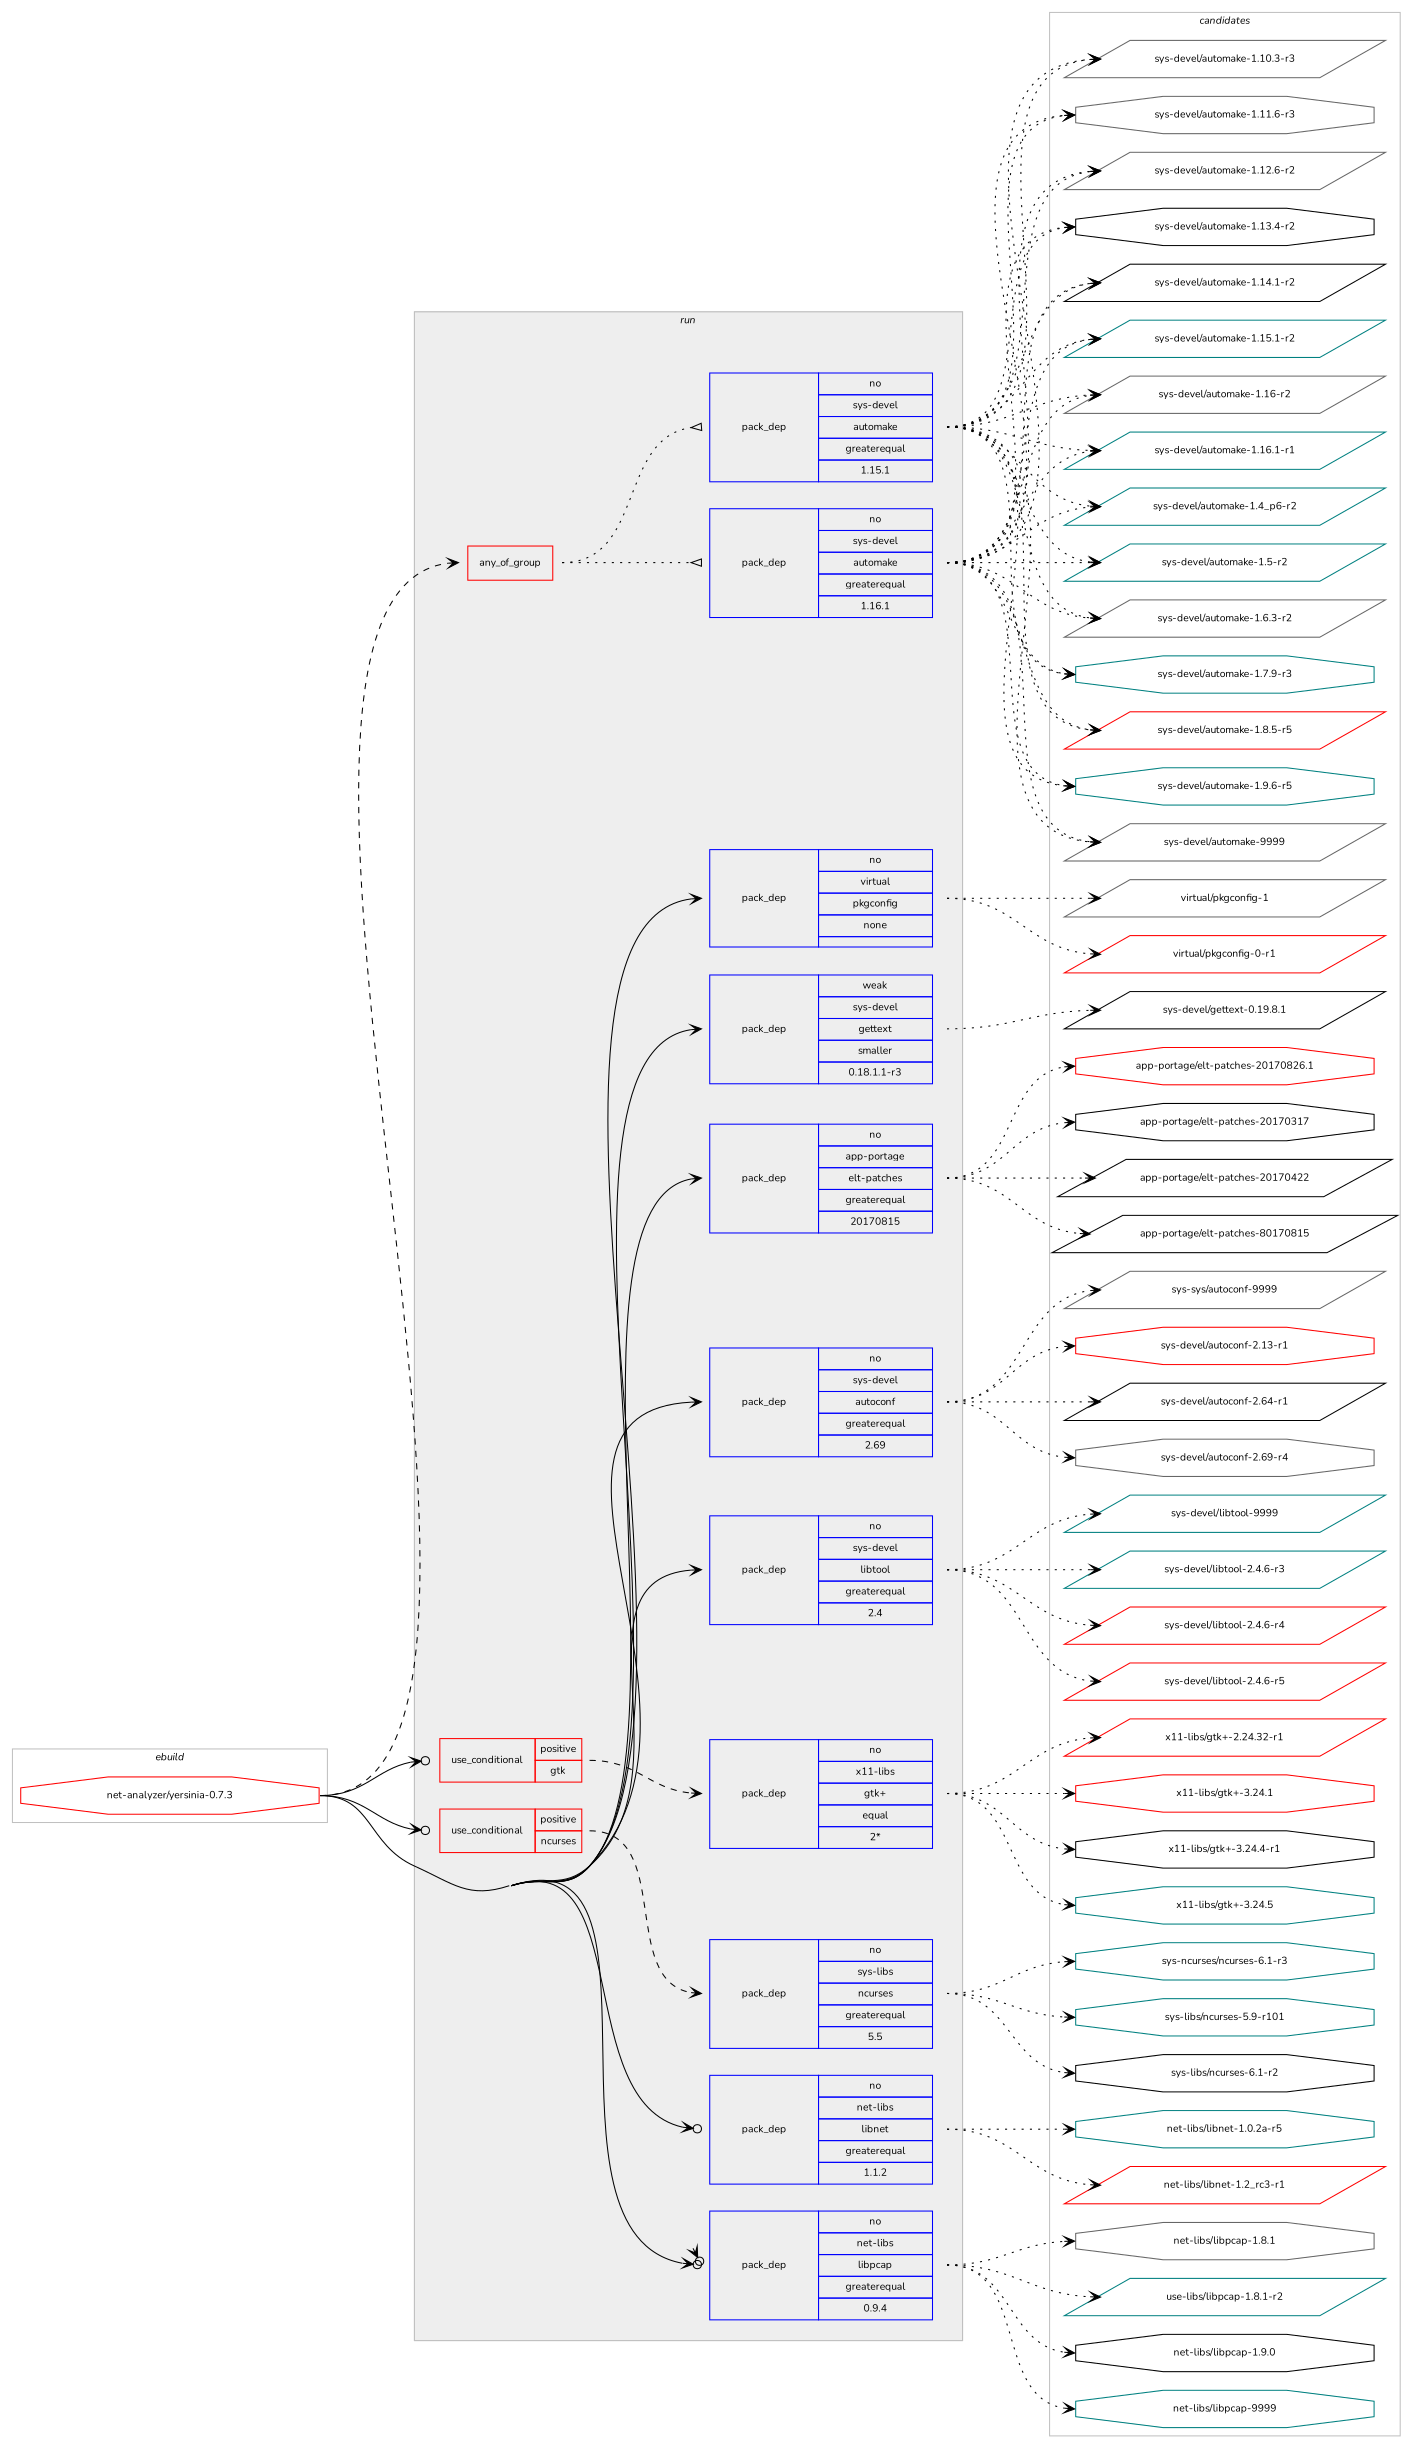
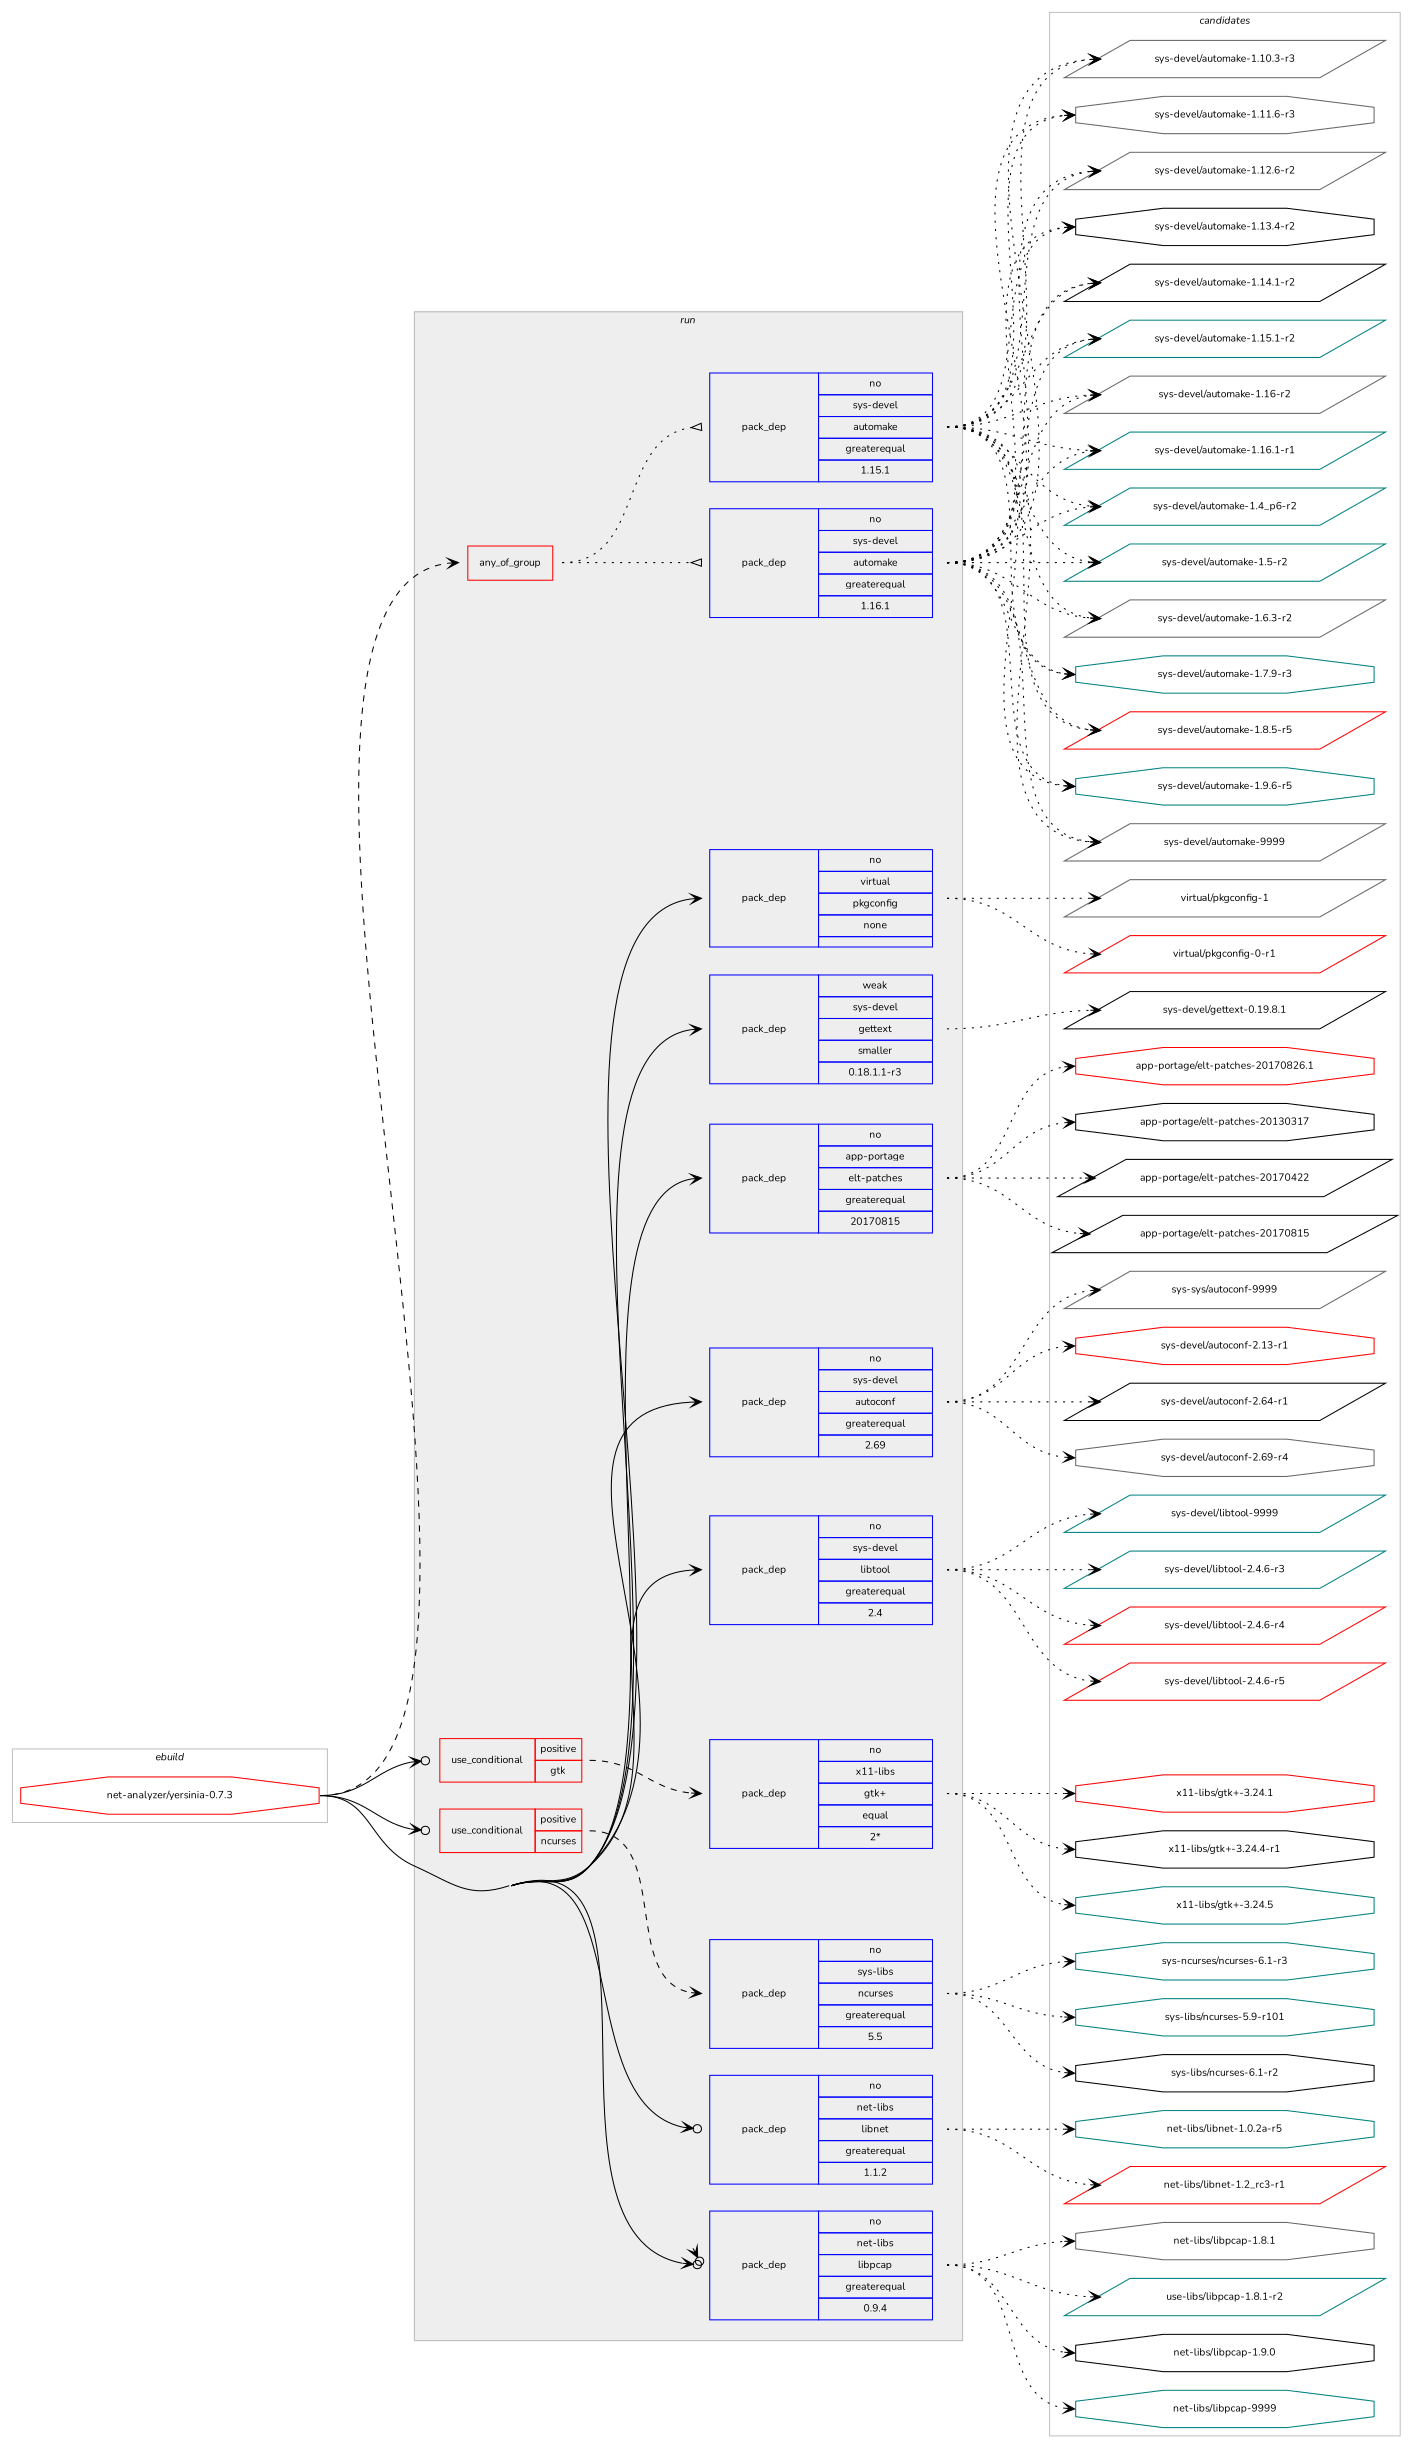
(1225, 1122) -> (1225, 1122)
(1225, 1234) -> (1225, 1234)
(1225, 1738) -> none
